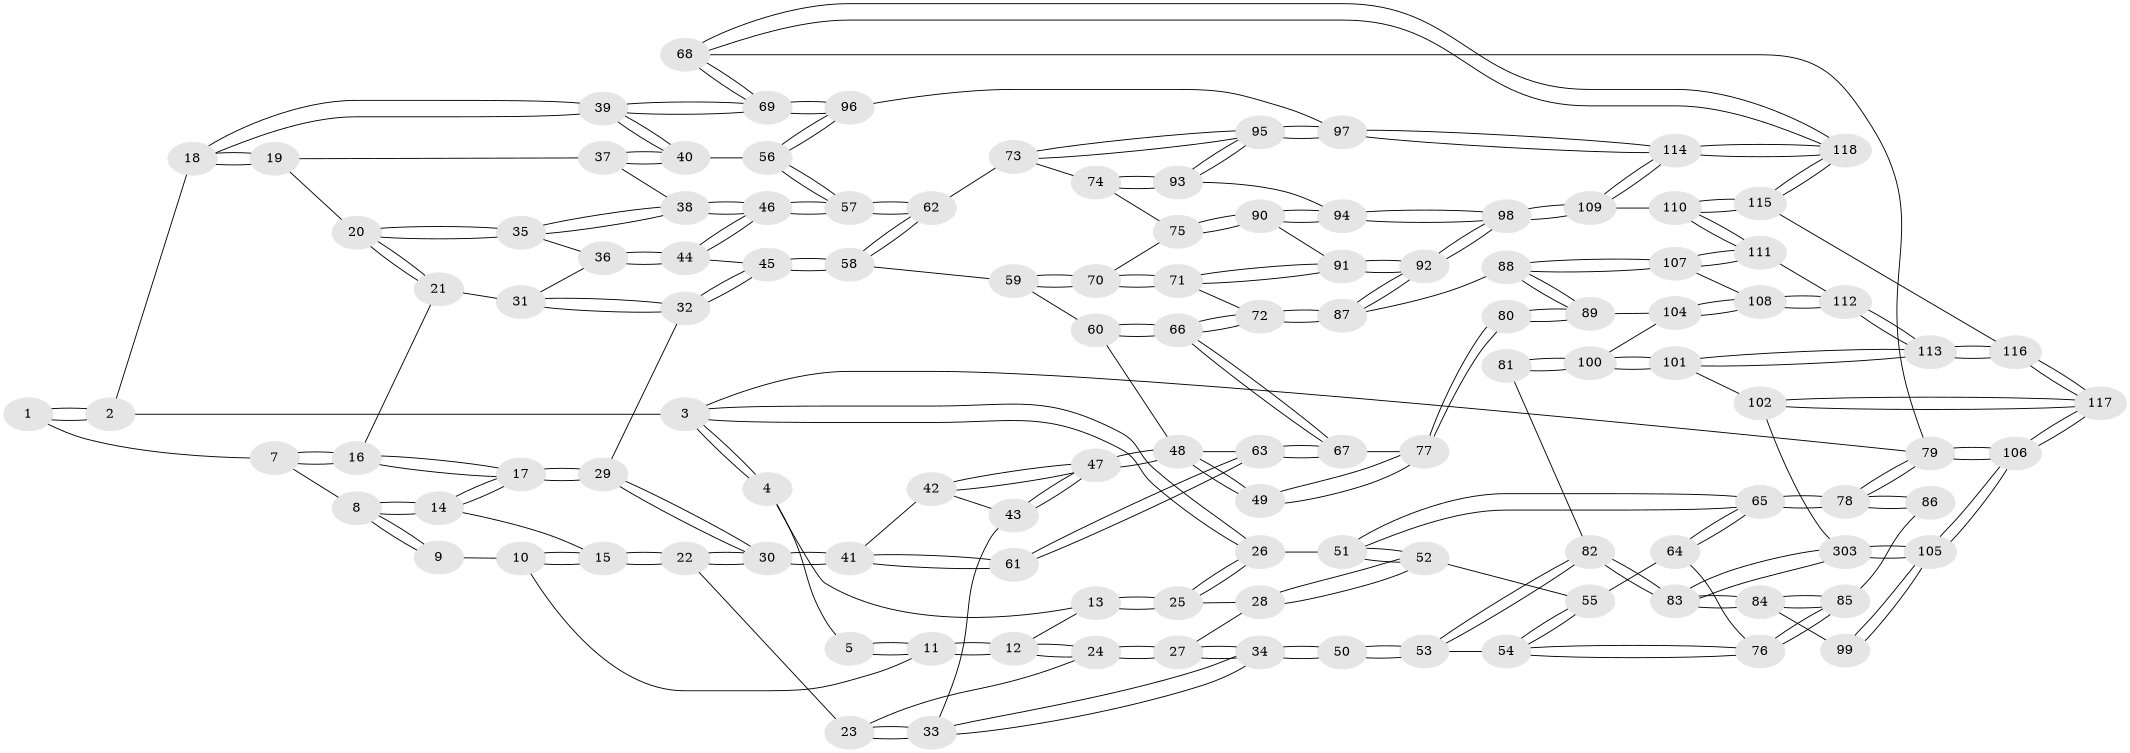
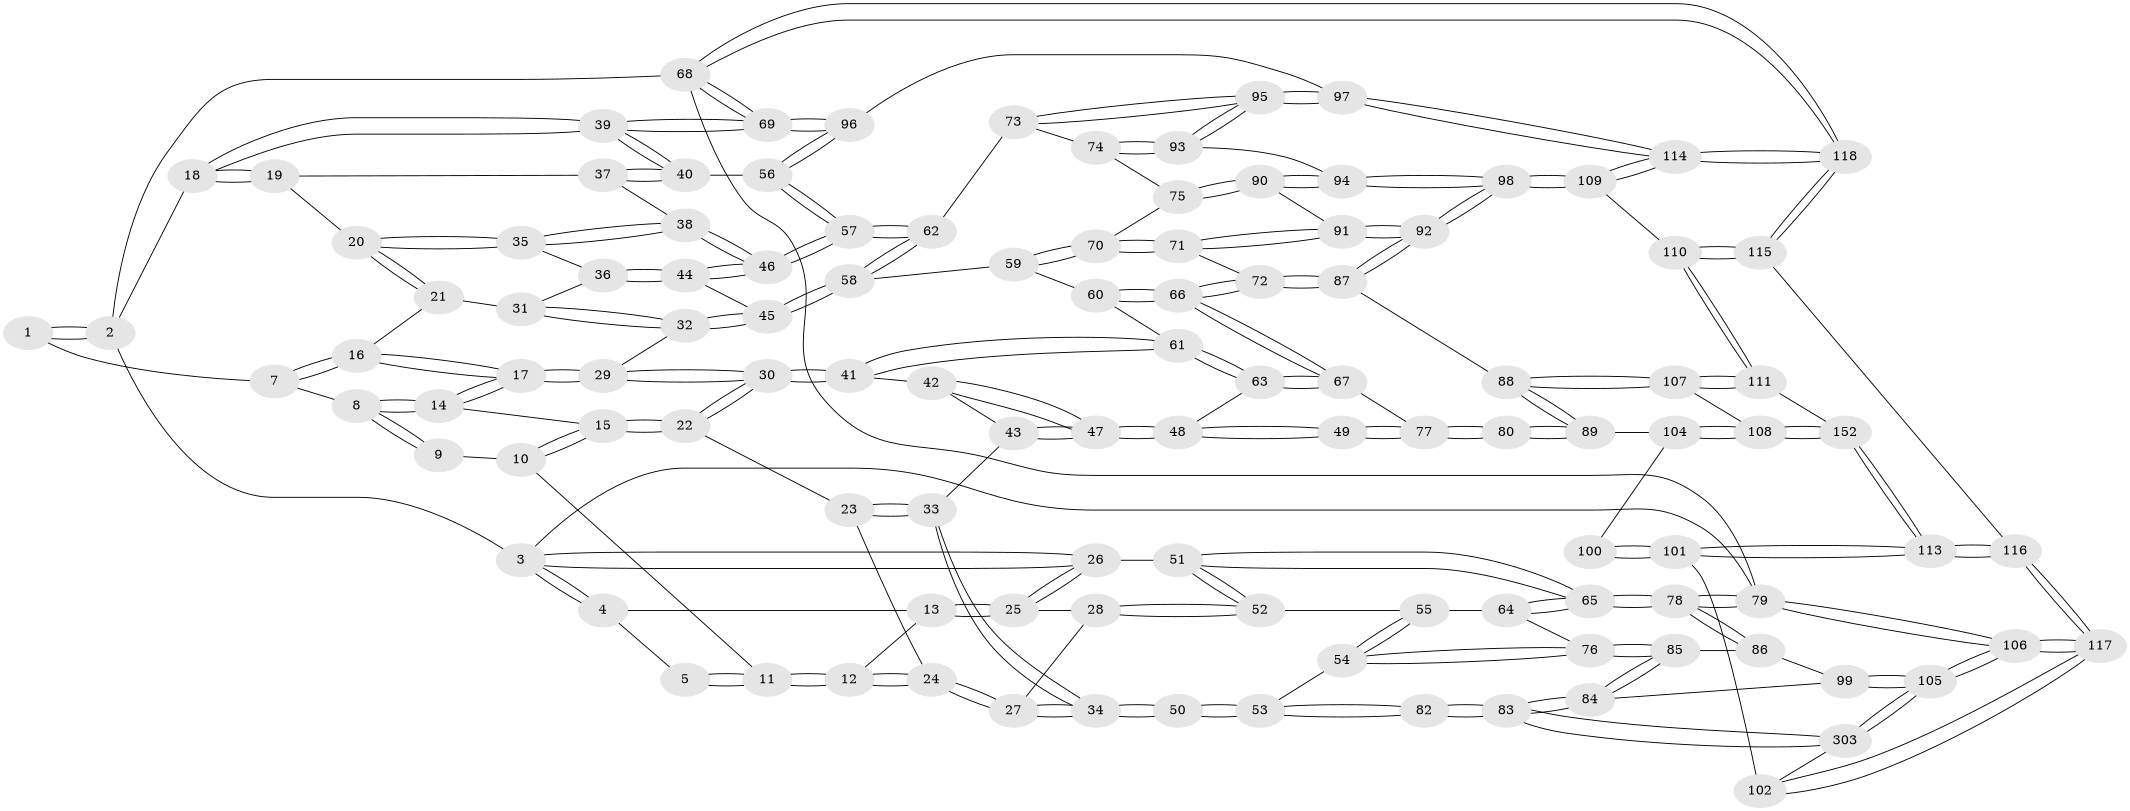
none -> (312, 79)
(1845, 302) -> (1845, 433)
(1507, 366) -> none
(1137, 391) -> (1137, 321)
none -> (1803, 666)
